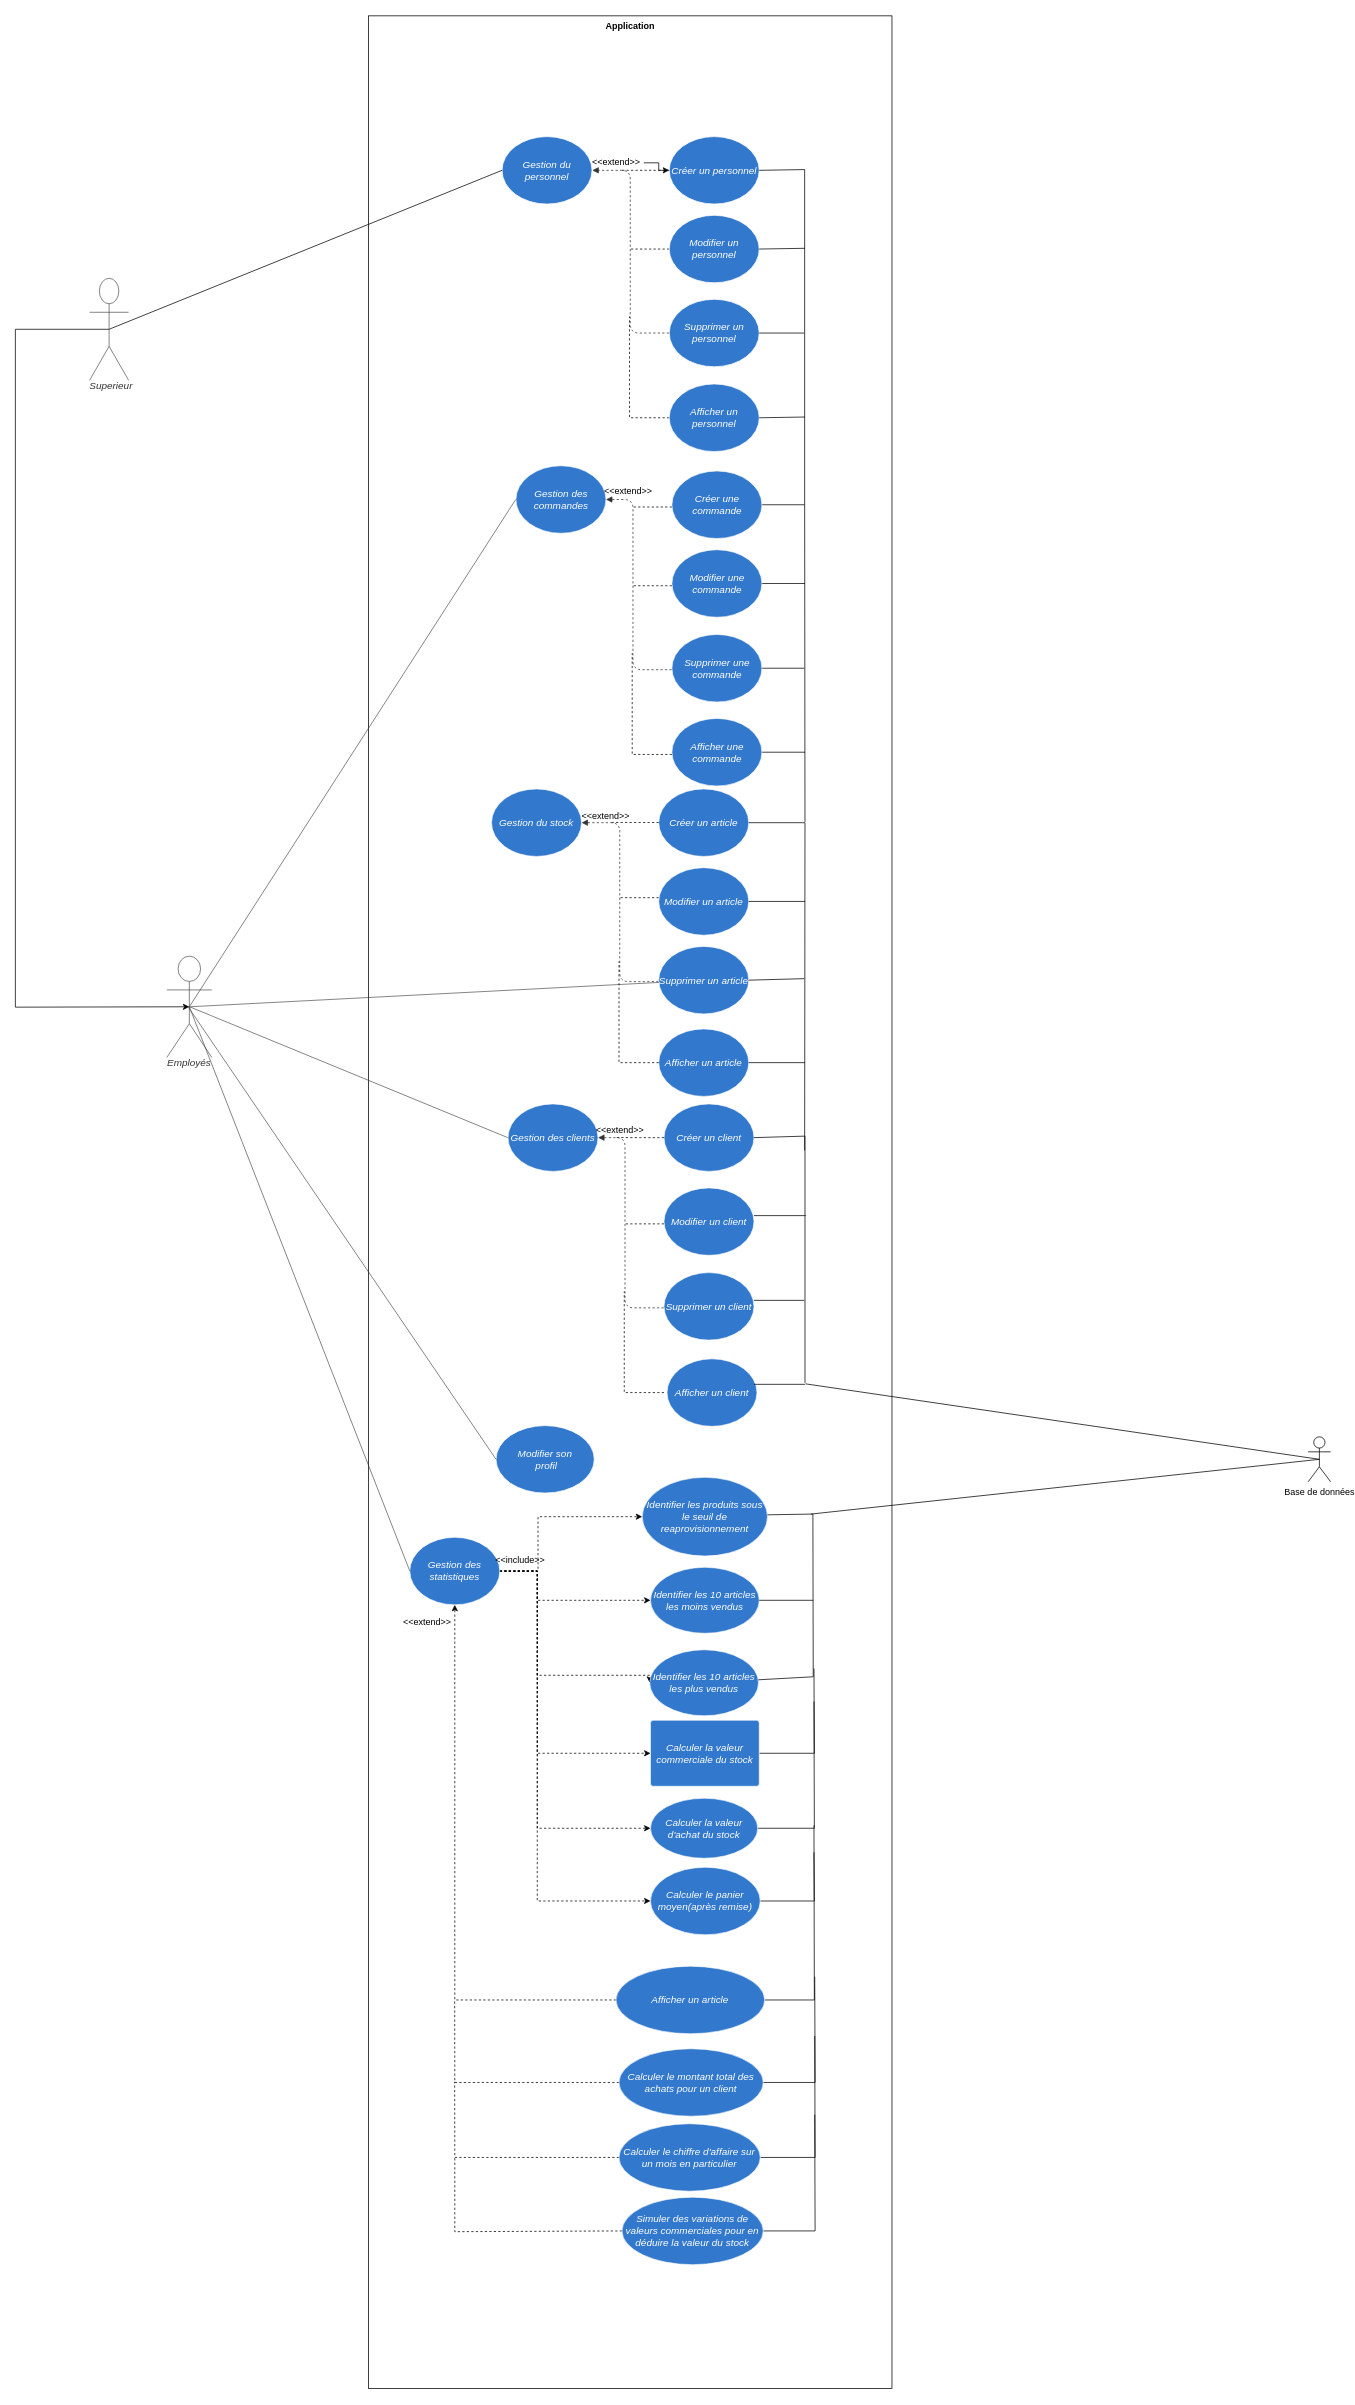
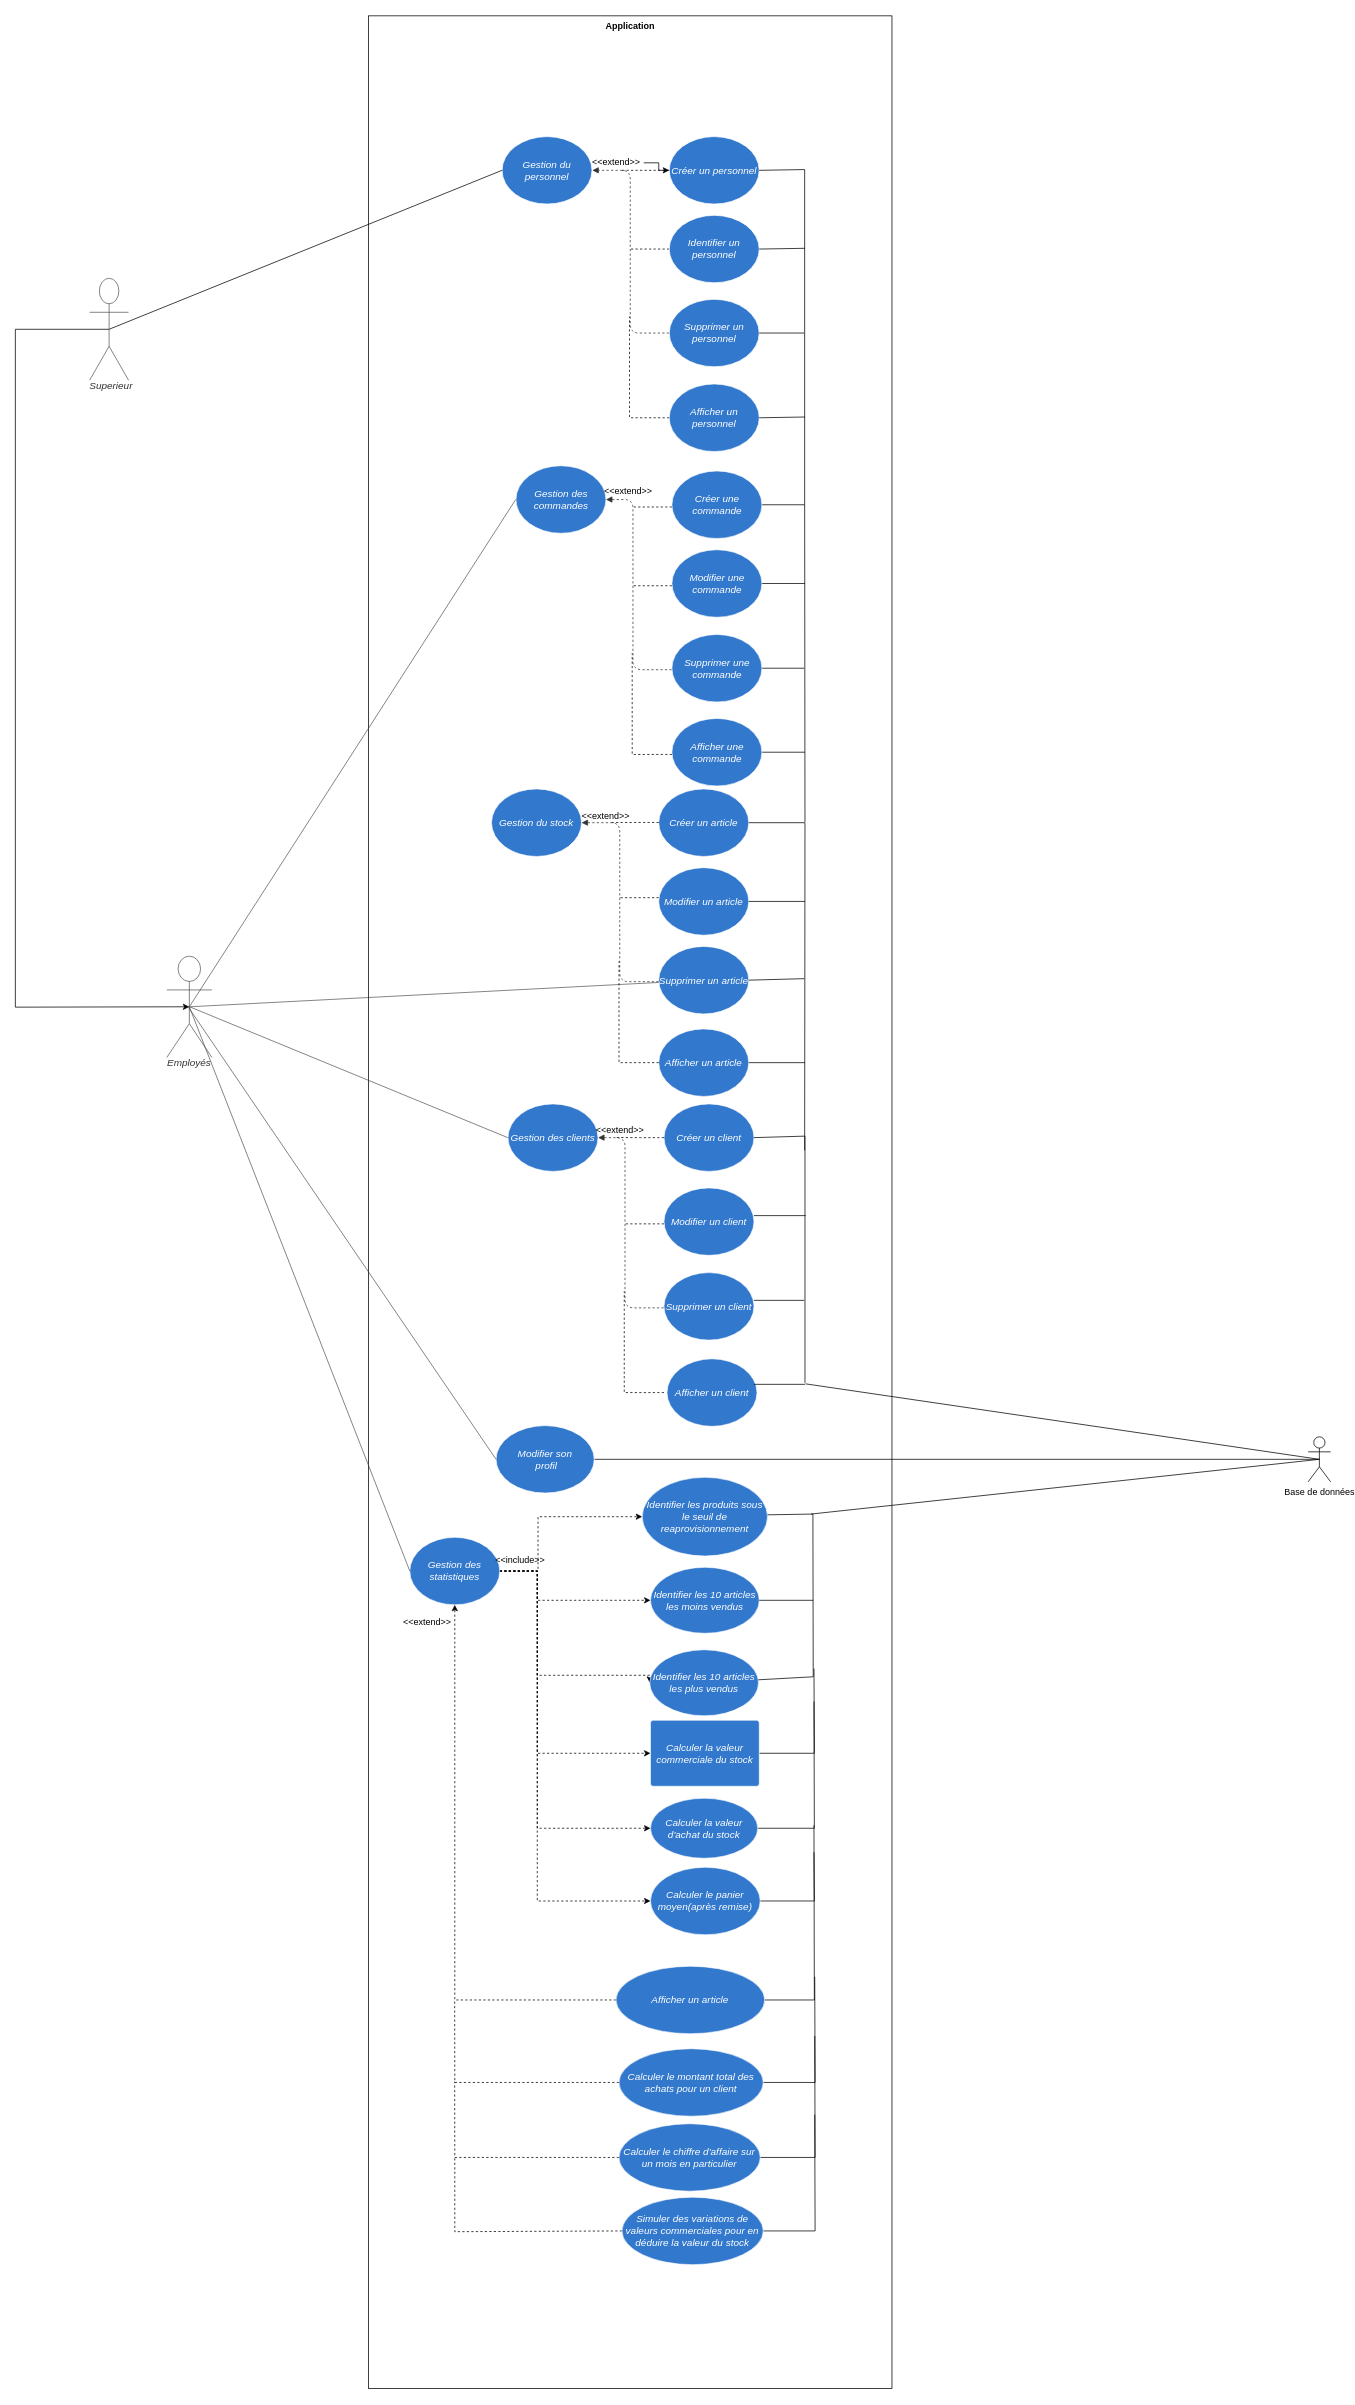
(714, 249) -> (714, 249)
none -> (951, 1459)
